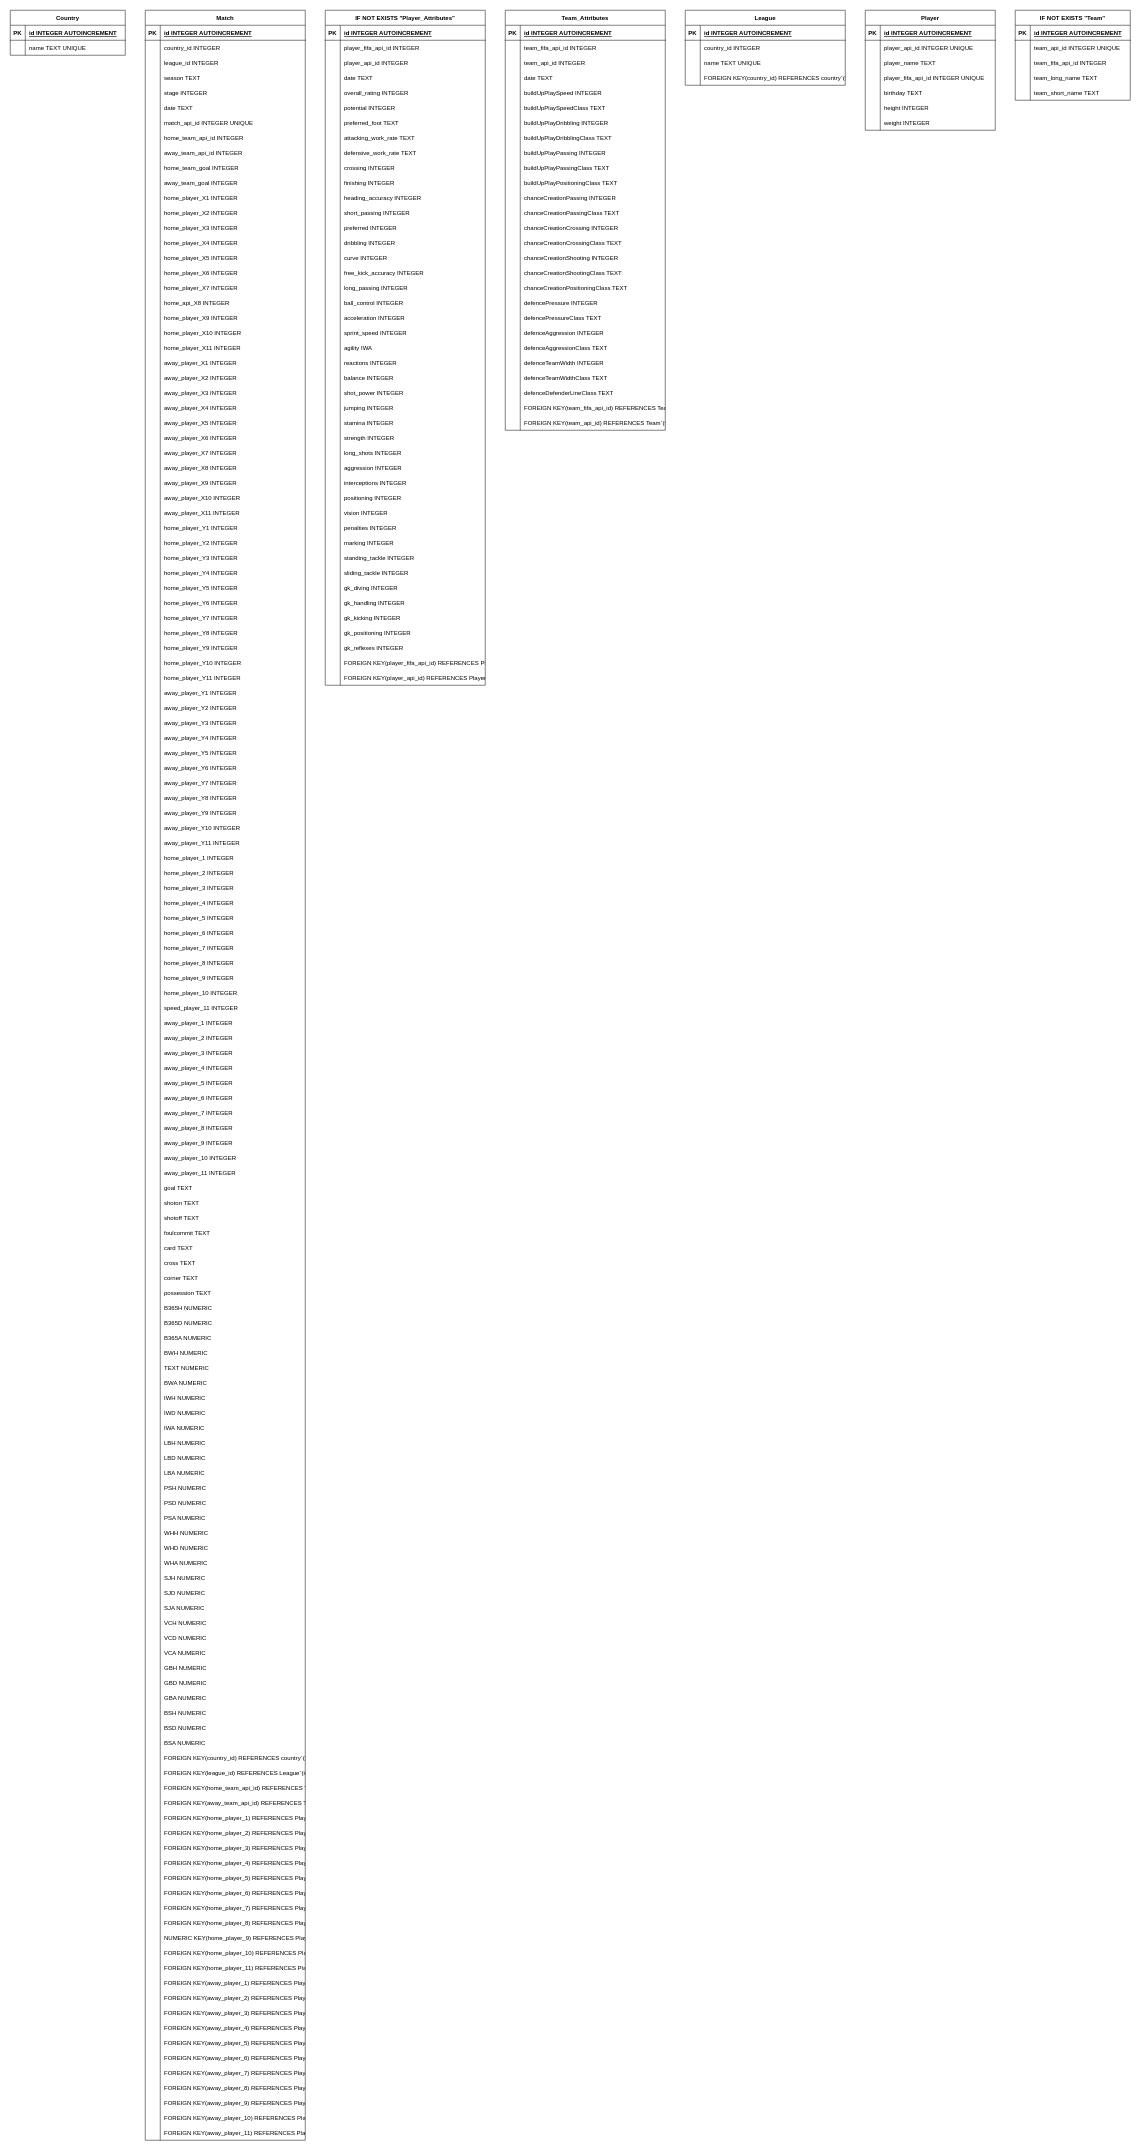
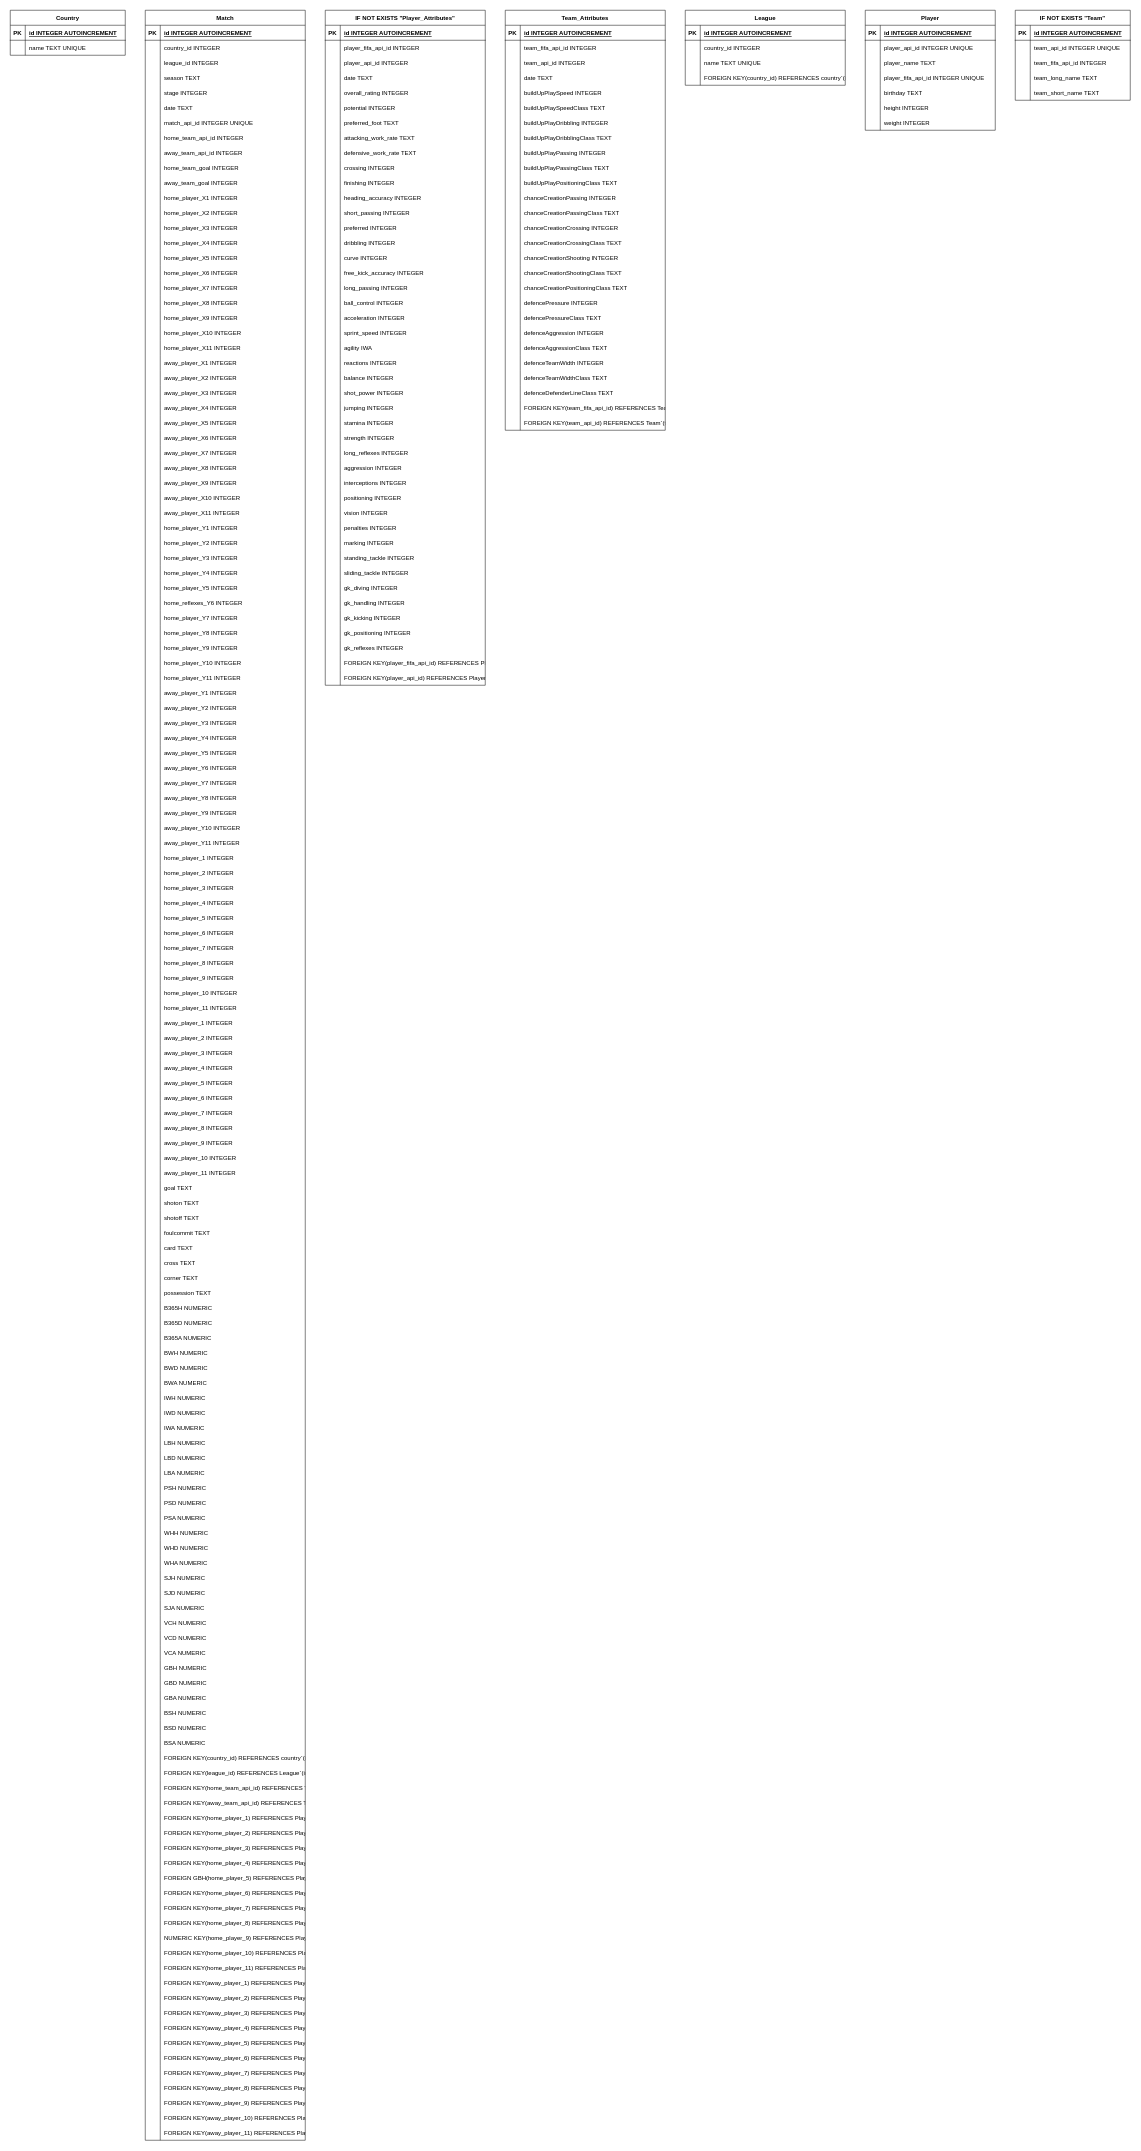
(195, 303) -> (200, 303)
(373, 453) -> (378, 453)
(200, 603) -> (204, 603)
(202, 1008) -> (200, 1008)
(184, 1368) -> (182, 1368)
(260, 1878) -> (260, 1878)
